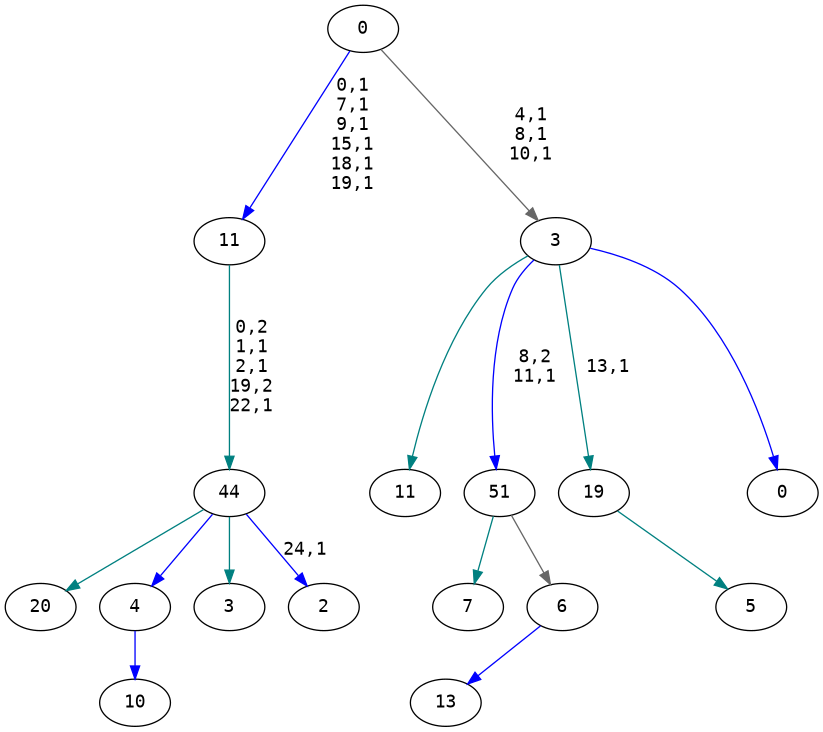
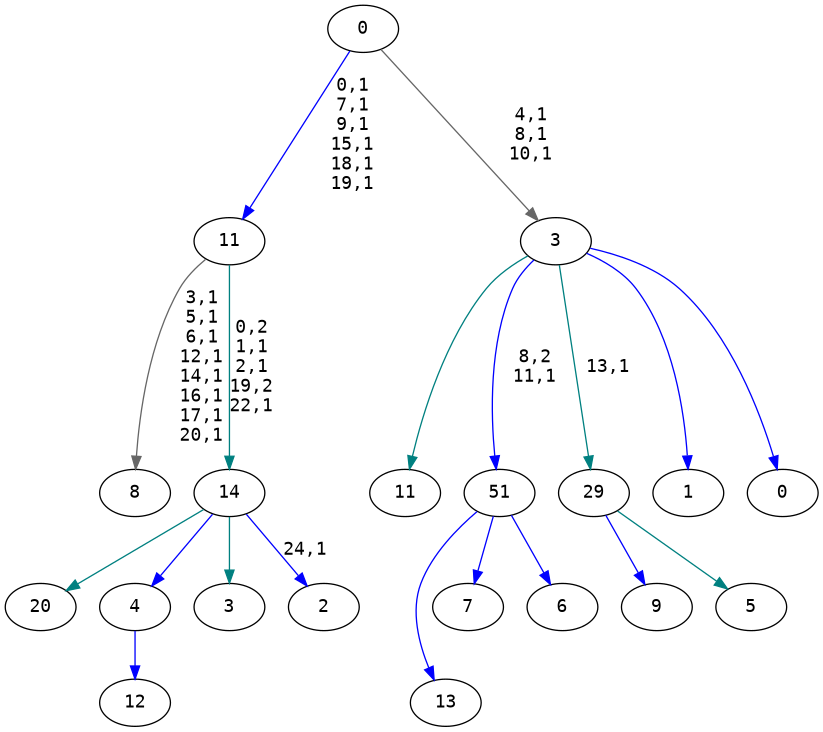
none -> (135, 493)
(229, 493) -> (229, 493)
(594, 493) -> (594, 493)
none -> (688, 493)
(486, 544) -> (486, 544)
(528, 544) -> (528, 544)
none -> (657, 607)
(509, 651) -> (422, 581)
(135, 703) -> (135, 703)
